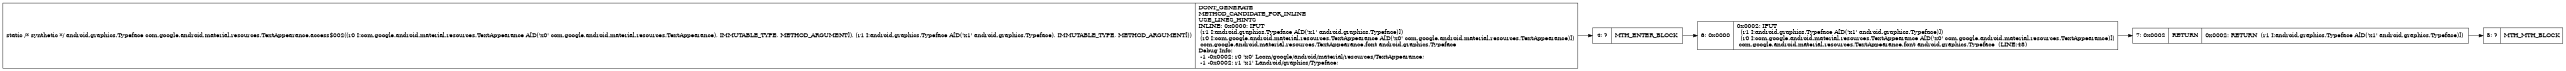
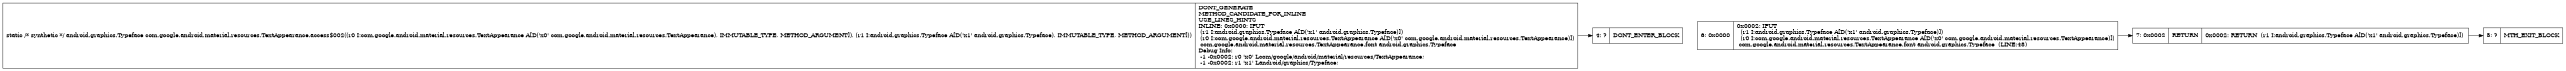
(1646, 35) -> (1646, 35)
(2532, 35) -> (2532, 35)
(1688, 36) -> none
